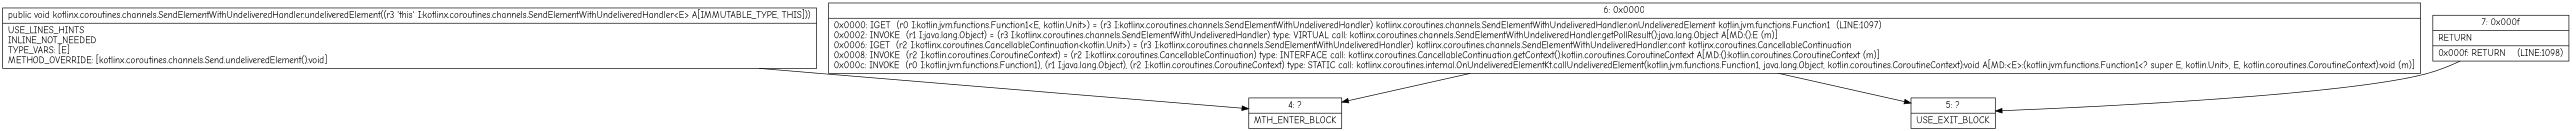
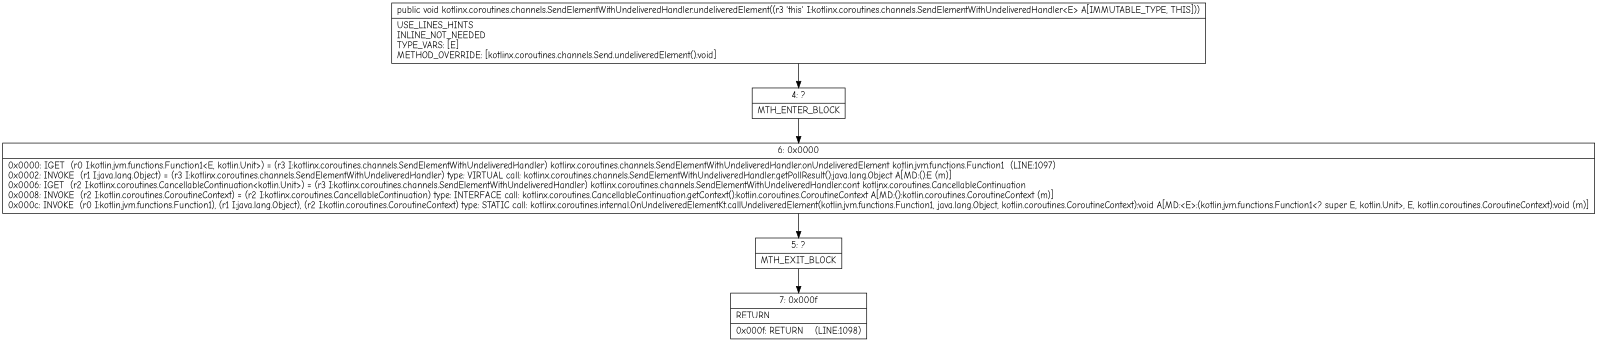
(1409, 87) -> (799, 128)
(2233, 98) -> (799, 278)
(1953, 120) -> (799, 261)
